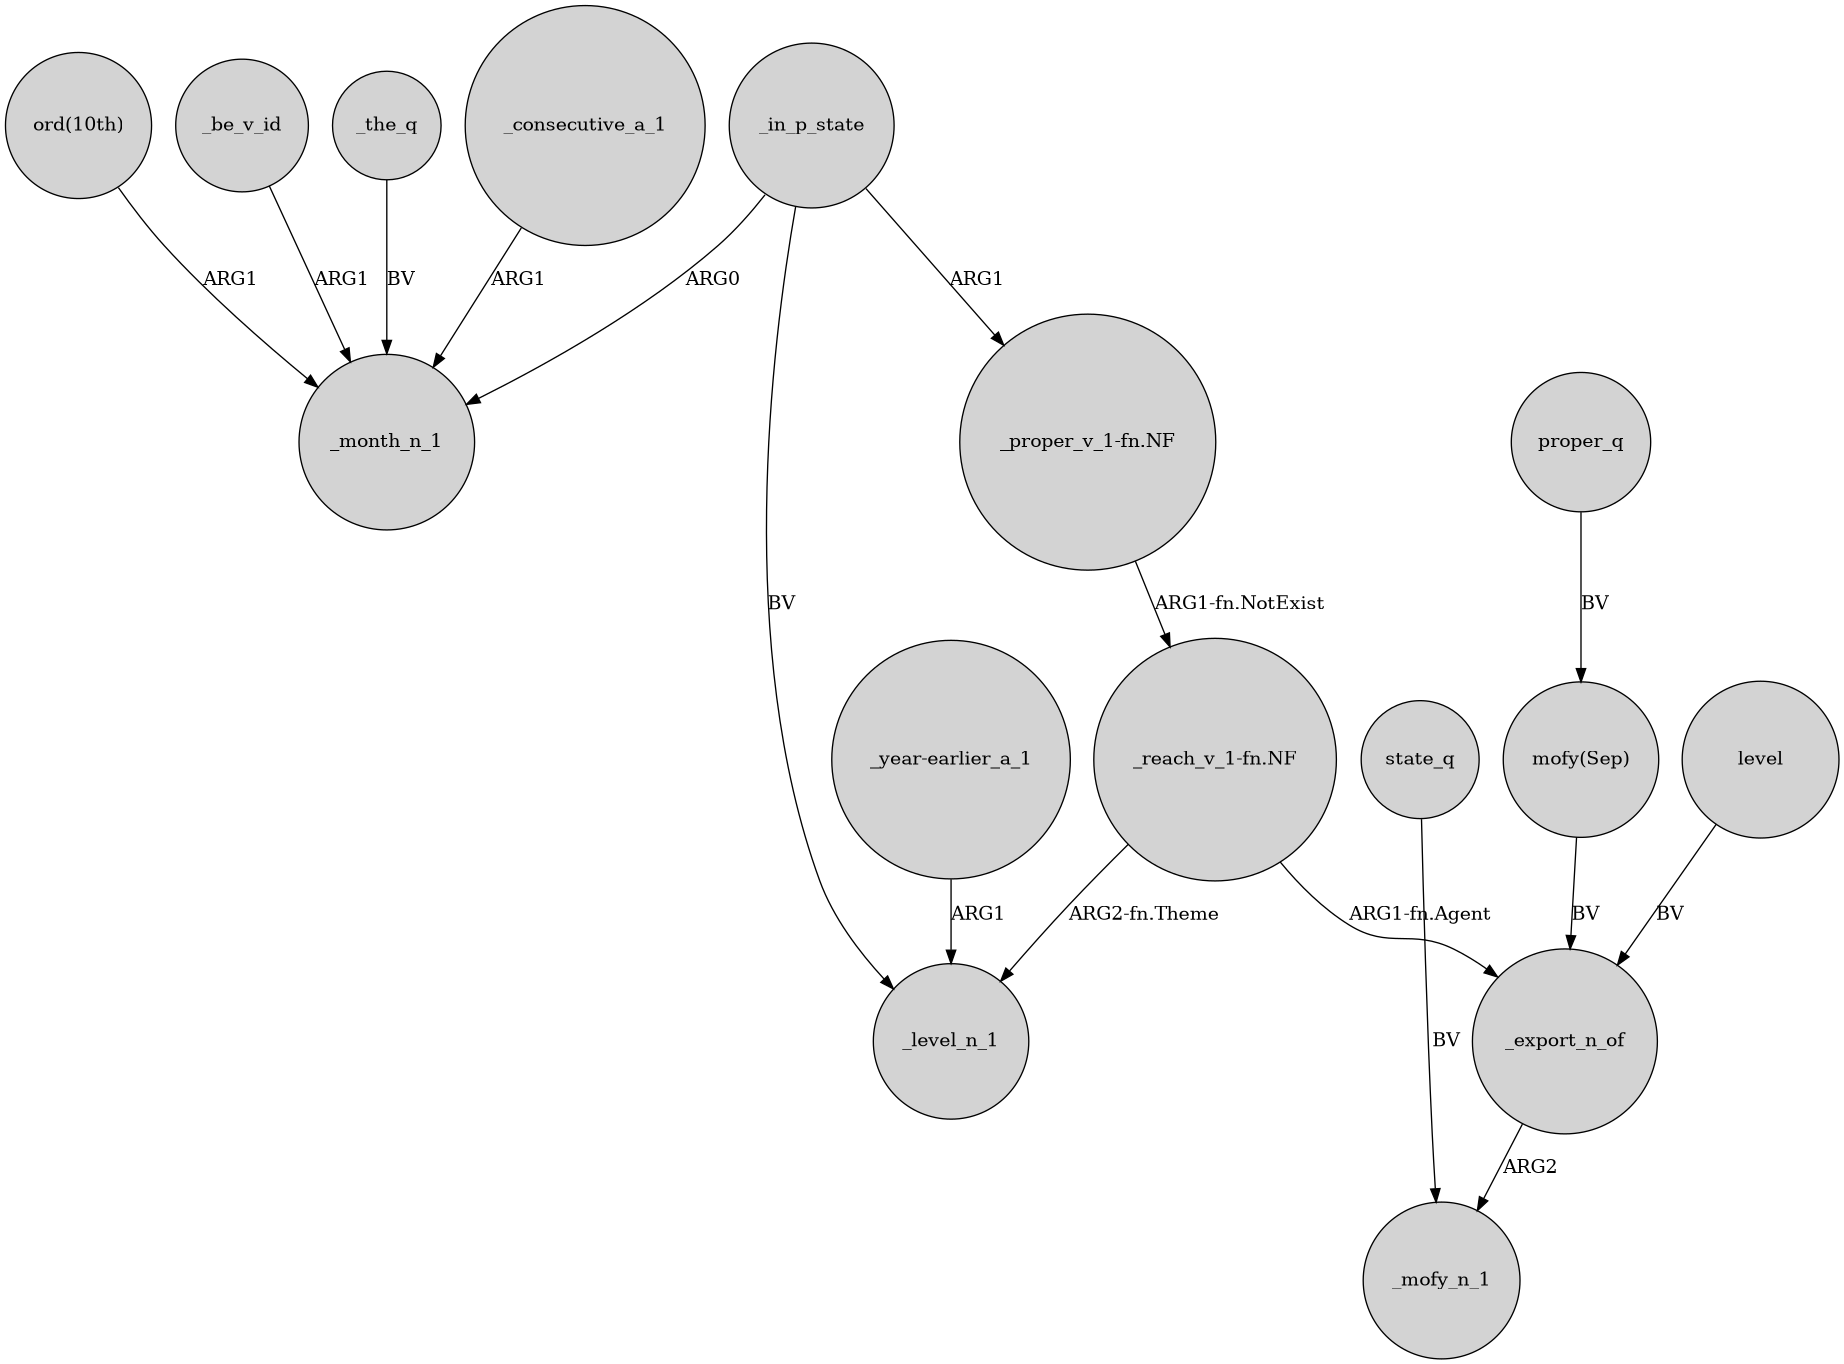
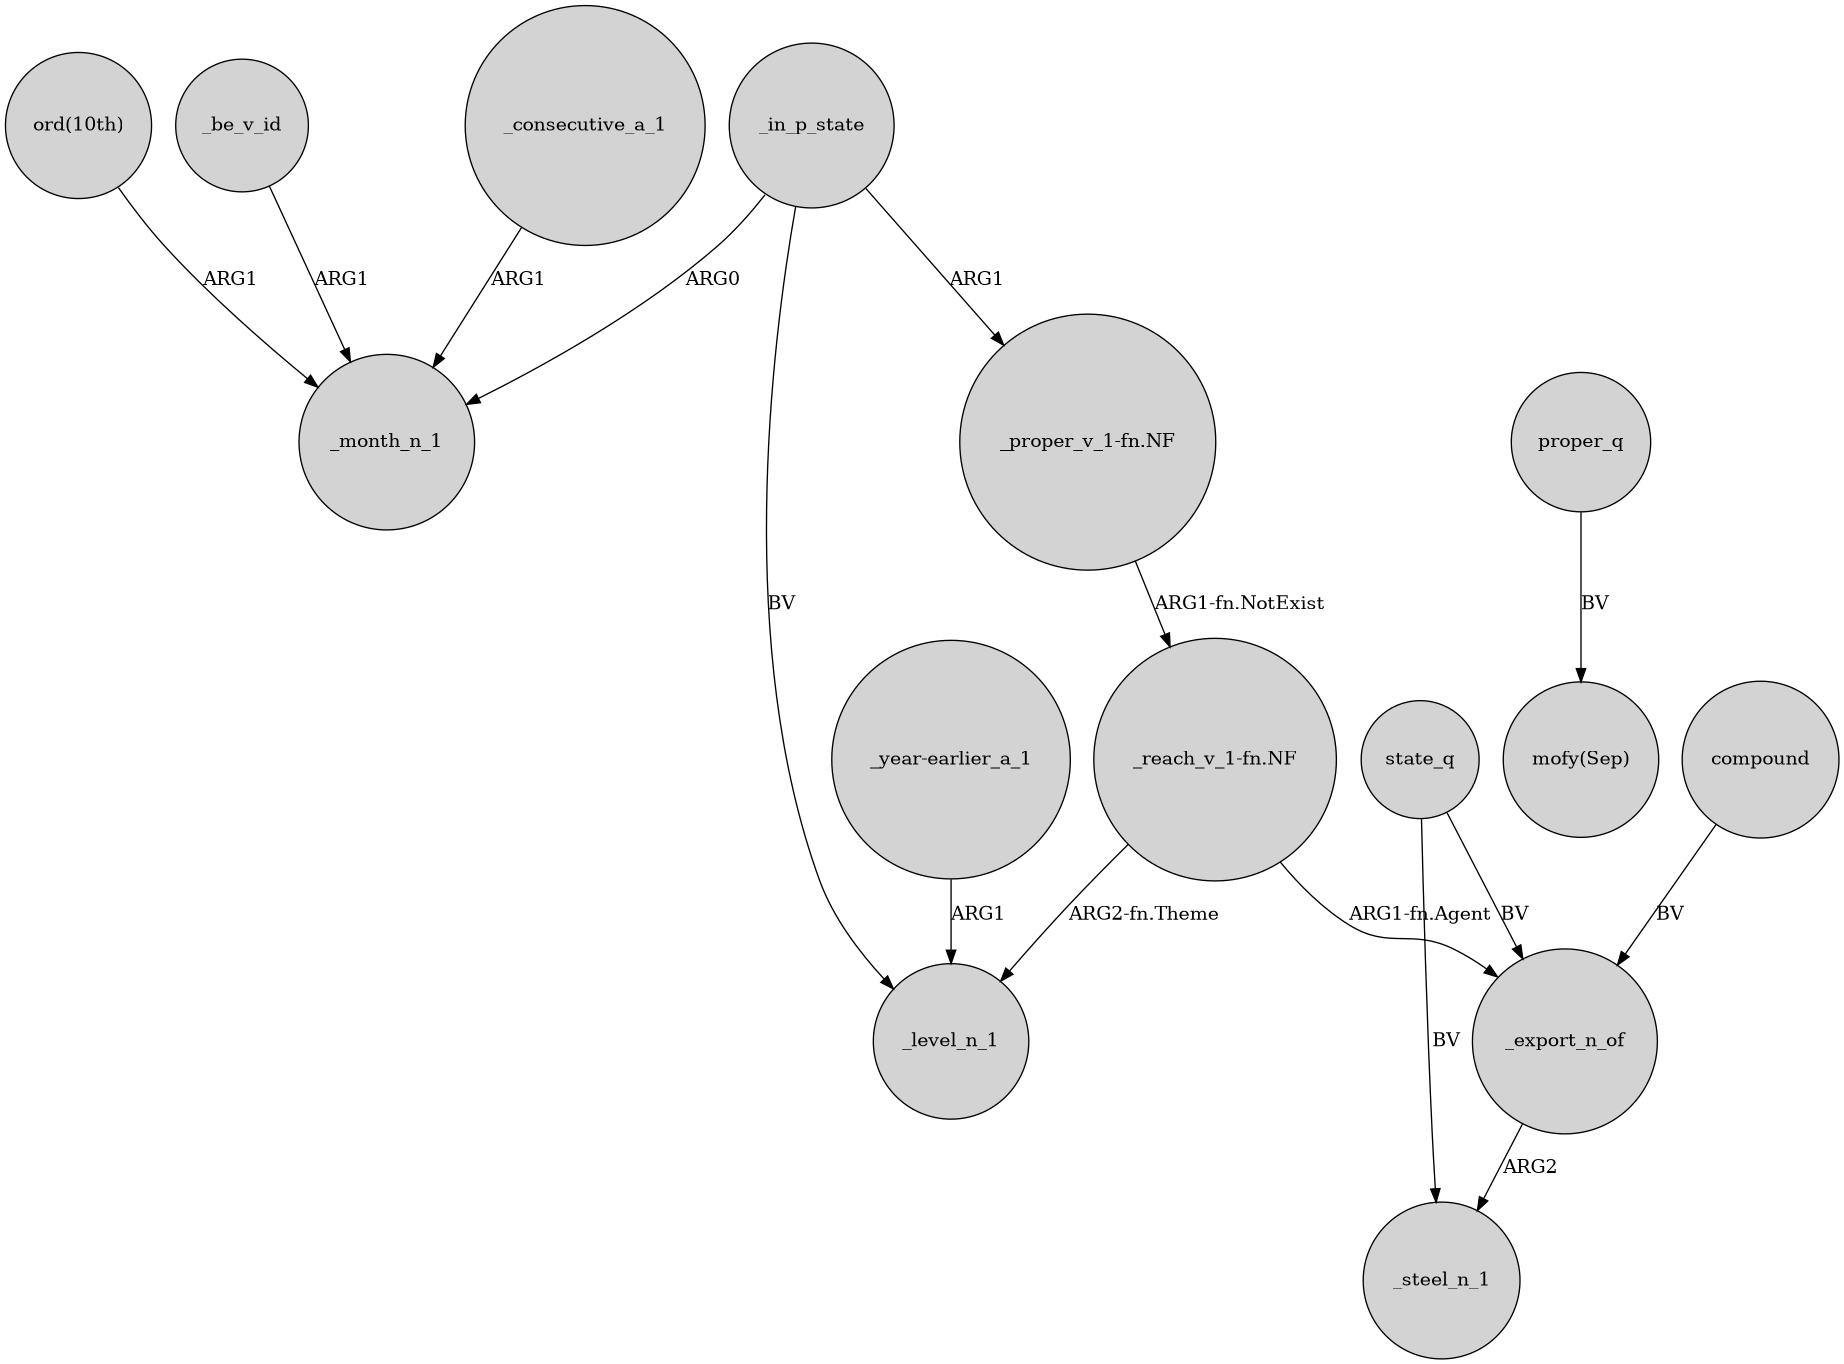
(387, 126) -> none
(1761, 760) -> (1761, 760)
(1574, 886) -> (1482, 880)
(1442, 1281) -> (1442, 1281)
